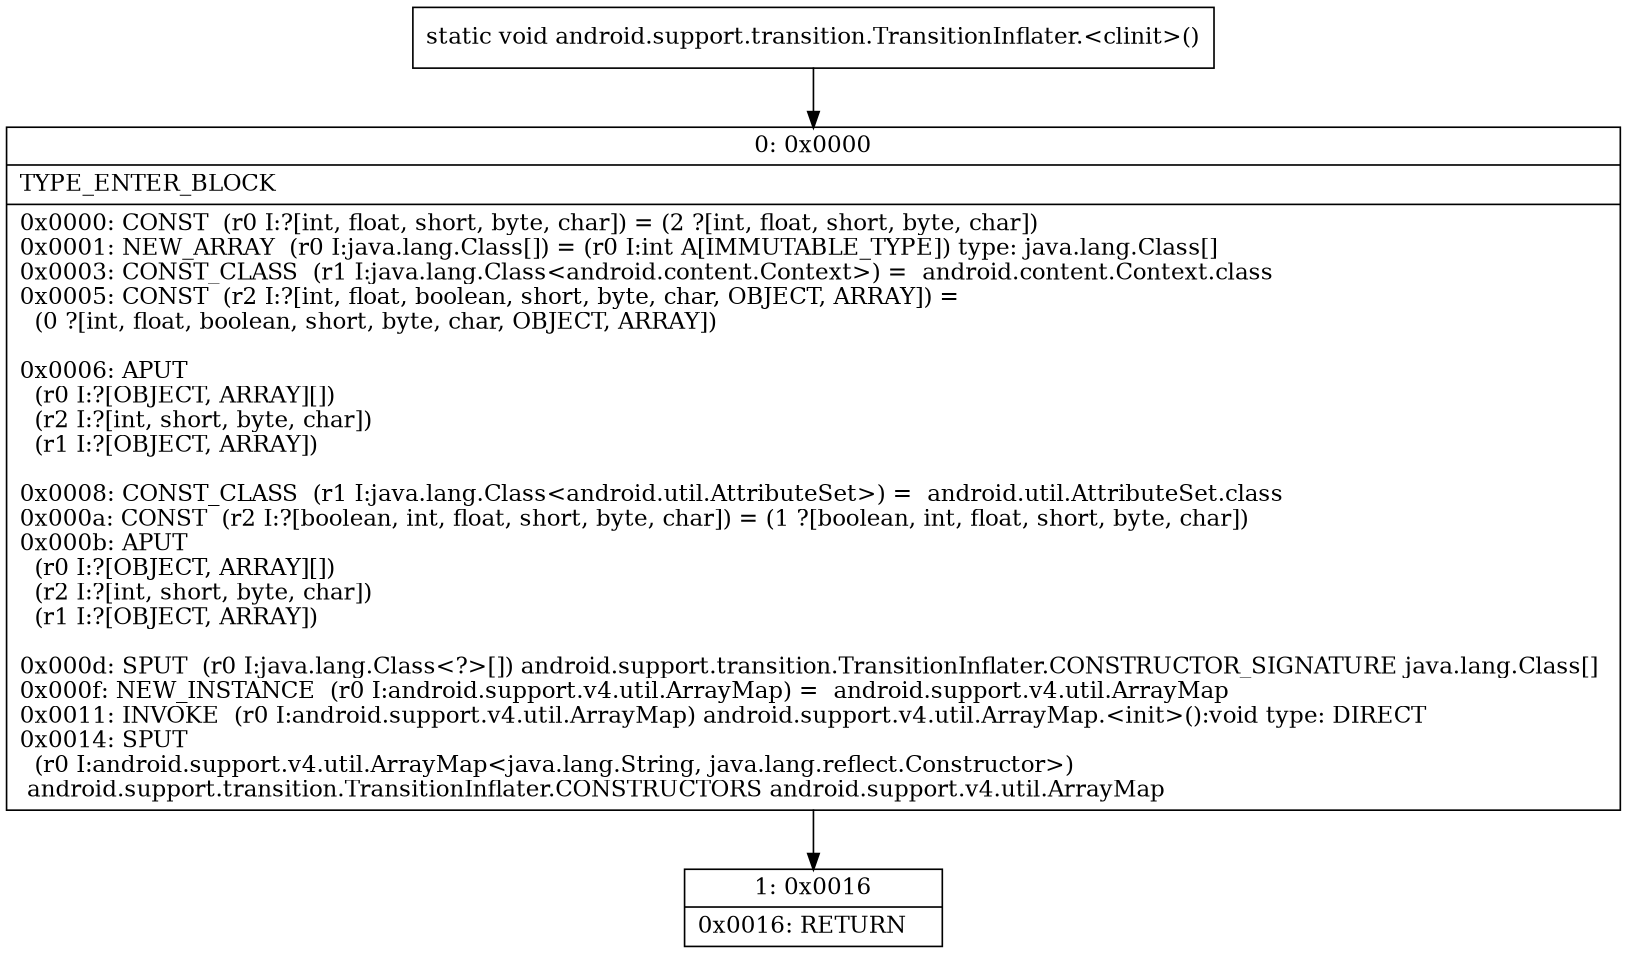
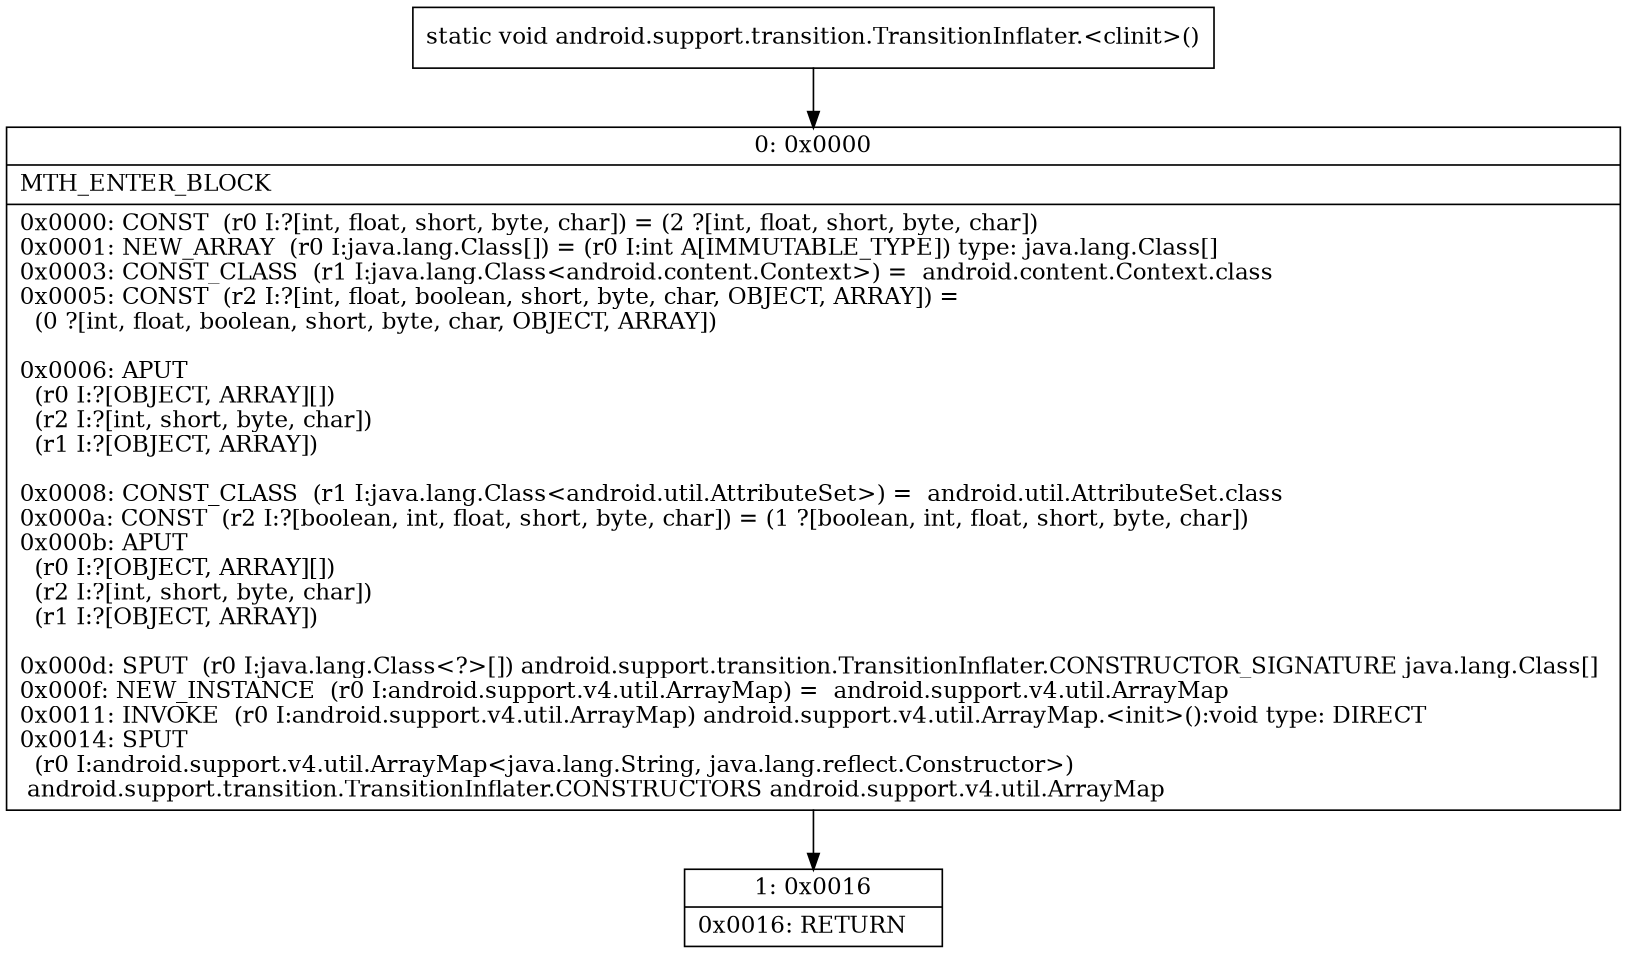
(149, 184) -> (146, 184)
